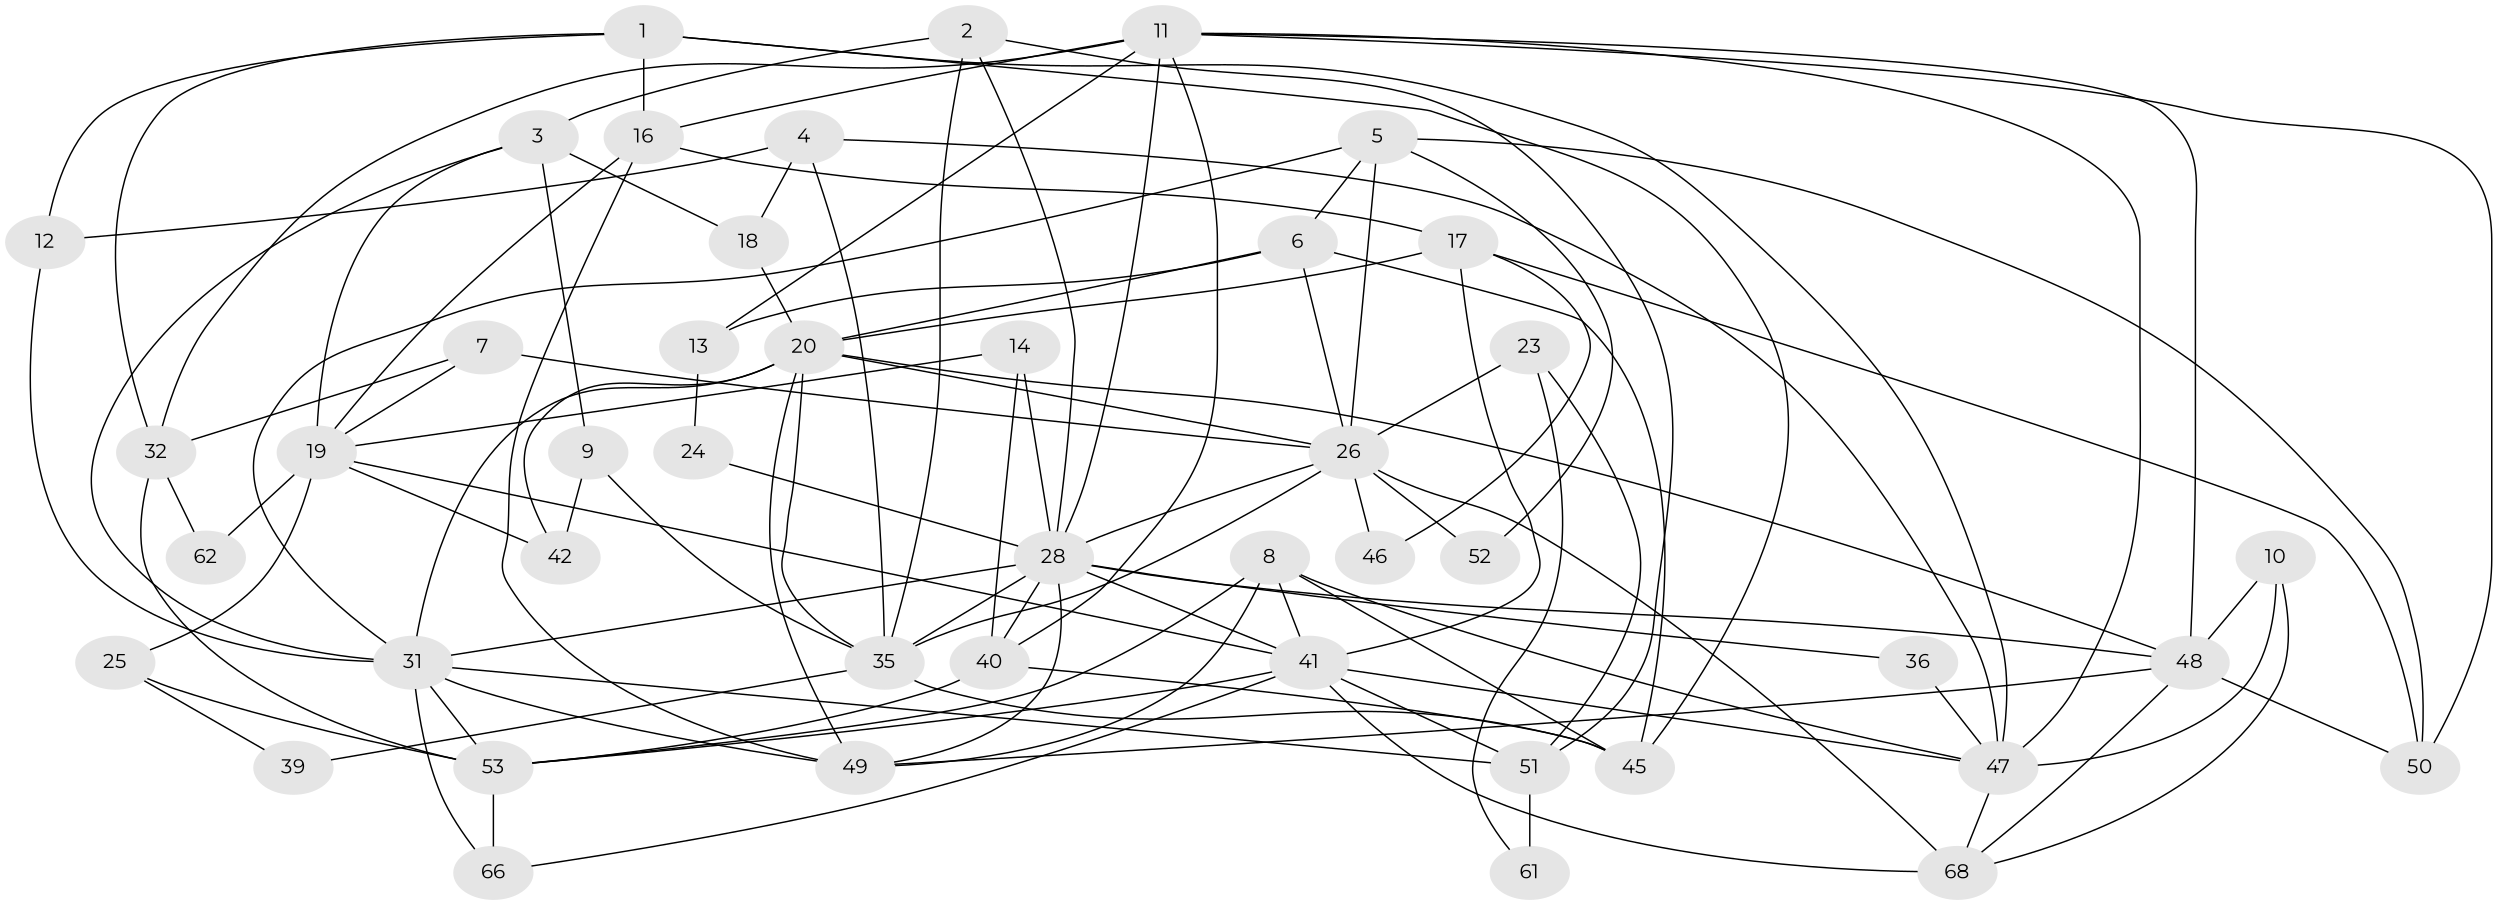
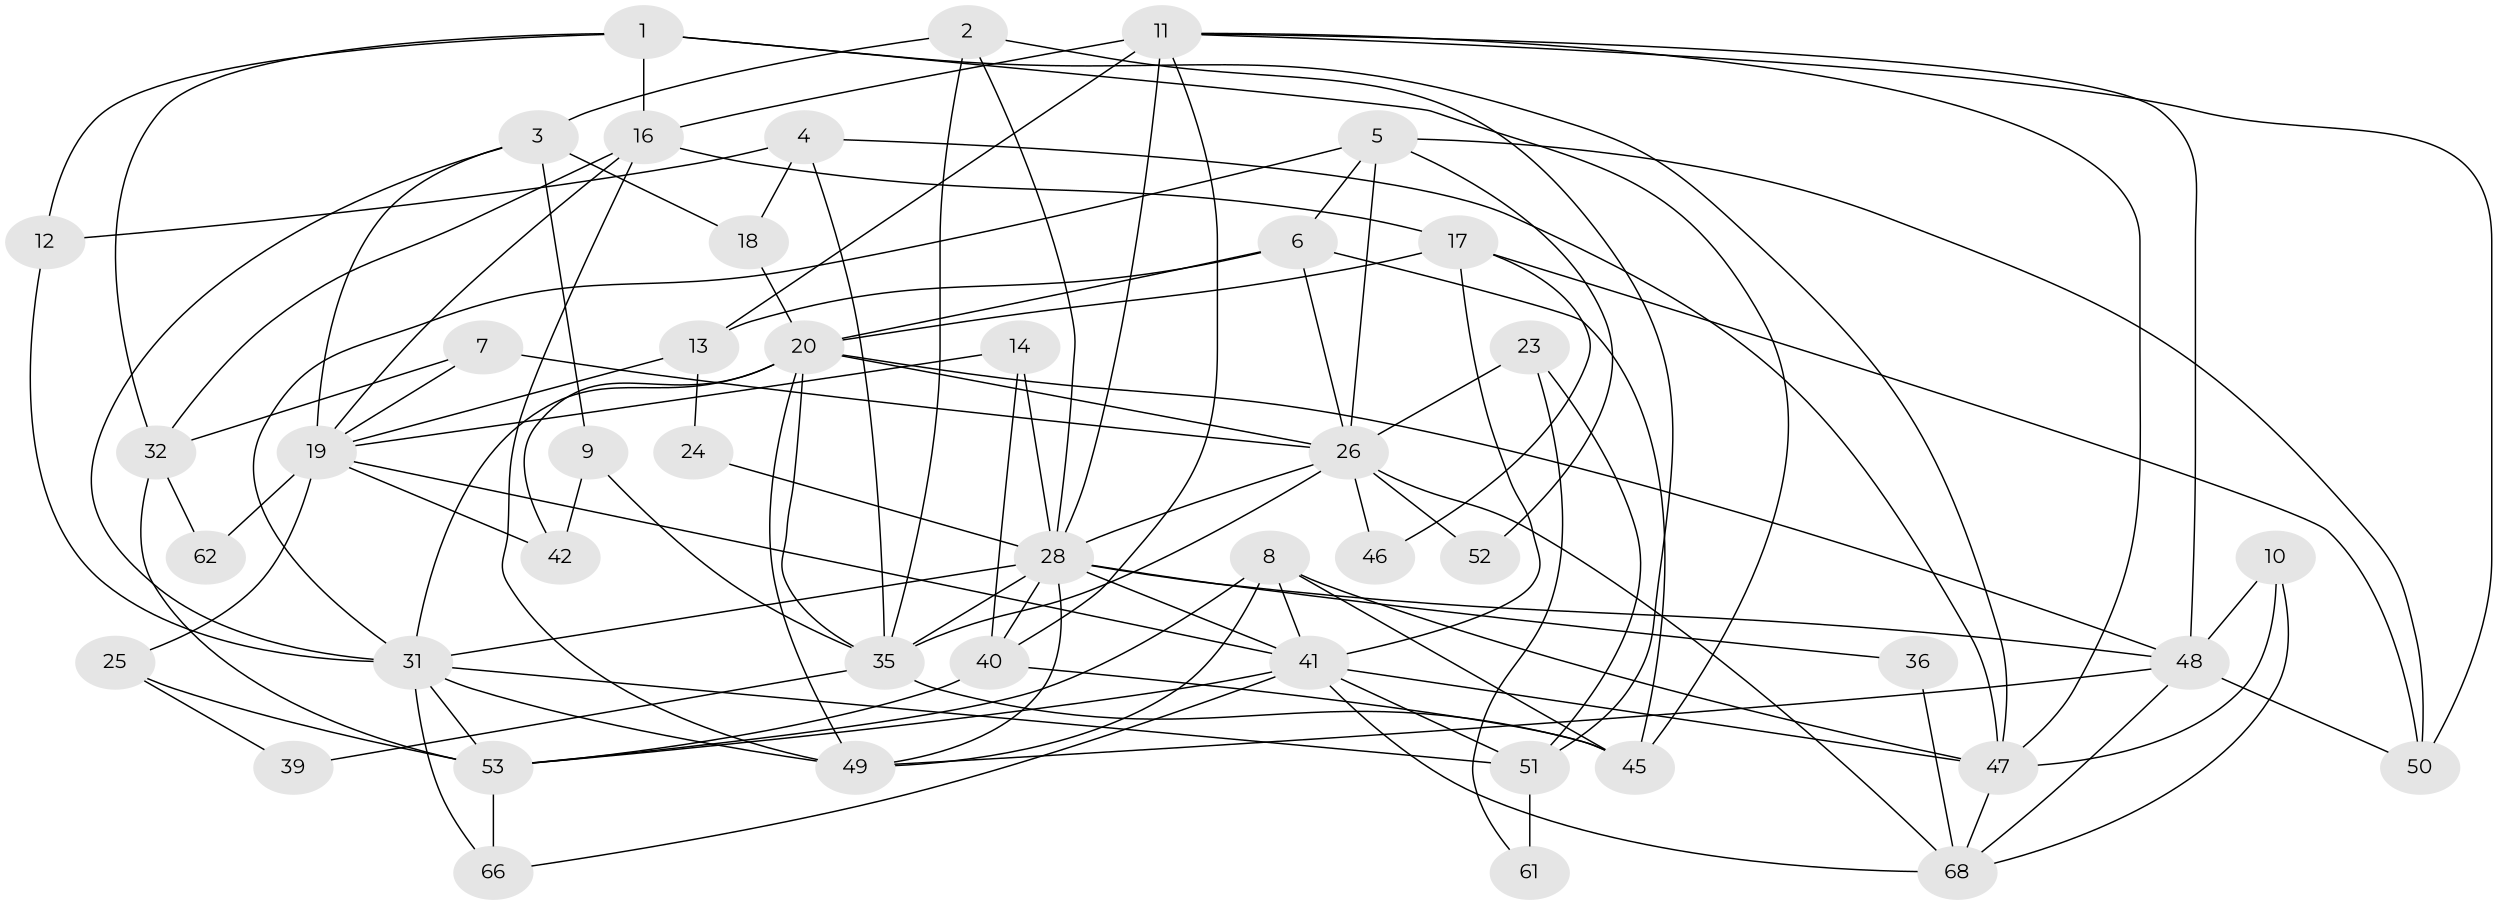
(570, 83) -> (372, 262)
none -> (508, 400)
(1958, 715) -> (1938, 768)
